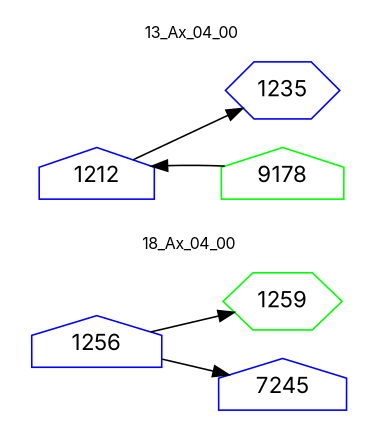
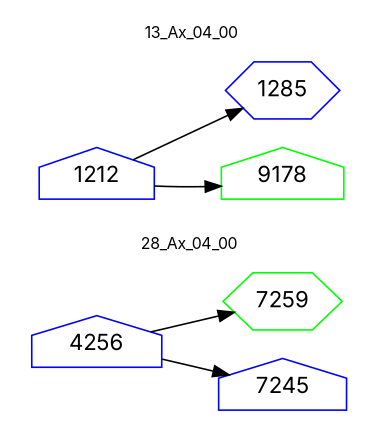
(283, 90) -> (283, 90)
(196, 165) -> (180, 187)
(189, 245) -> (189, 245)
(283, 301) -> (283, 301)
(97, 344) -> (97, 344)
